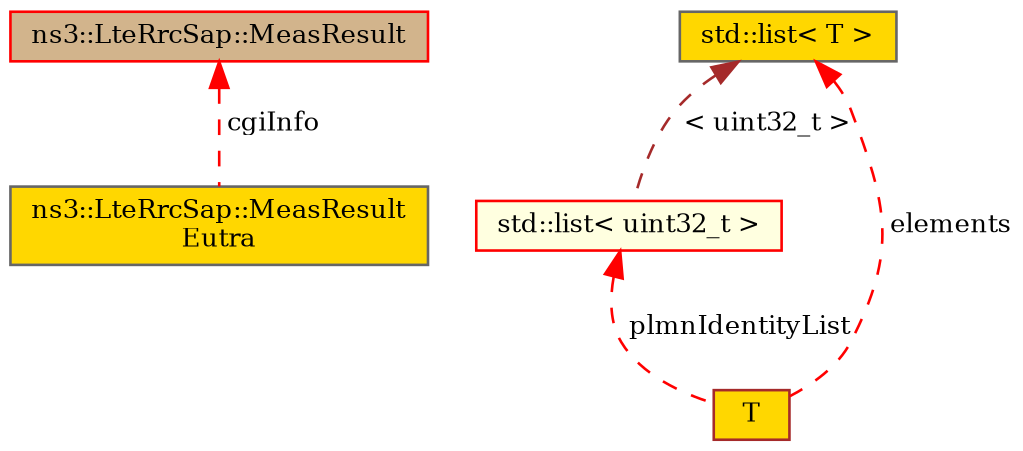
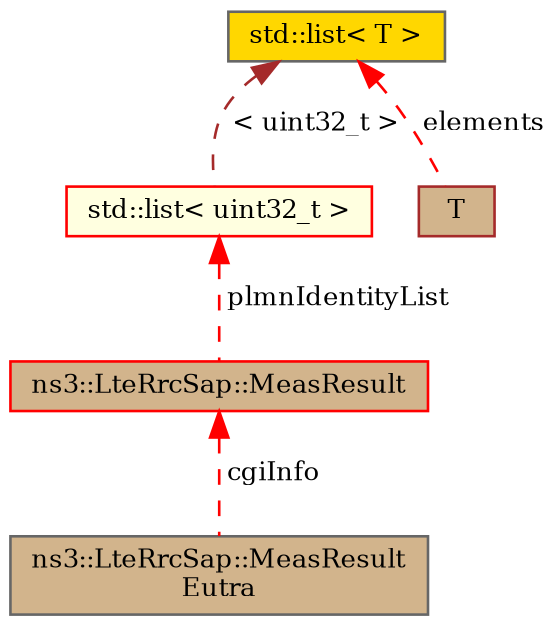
(219, 226) -> (219, 575)
(635, 360) -> (219, 312)
(752, 415) -> (457, 211)
